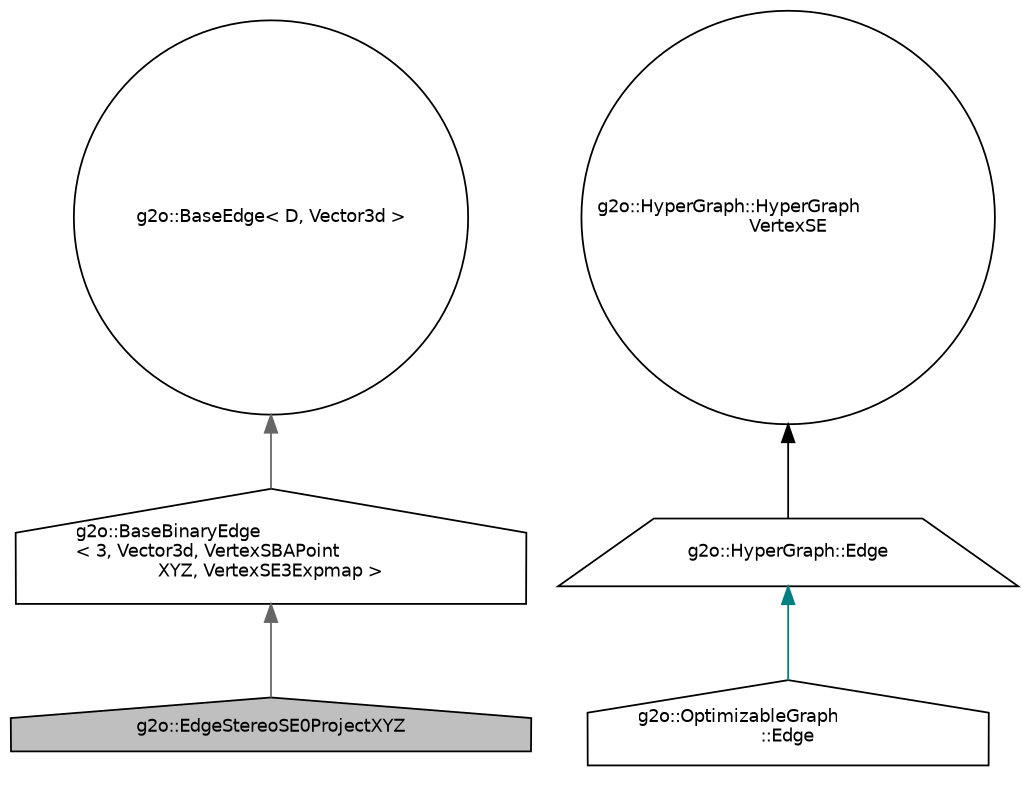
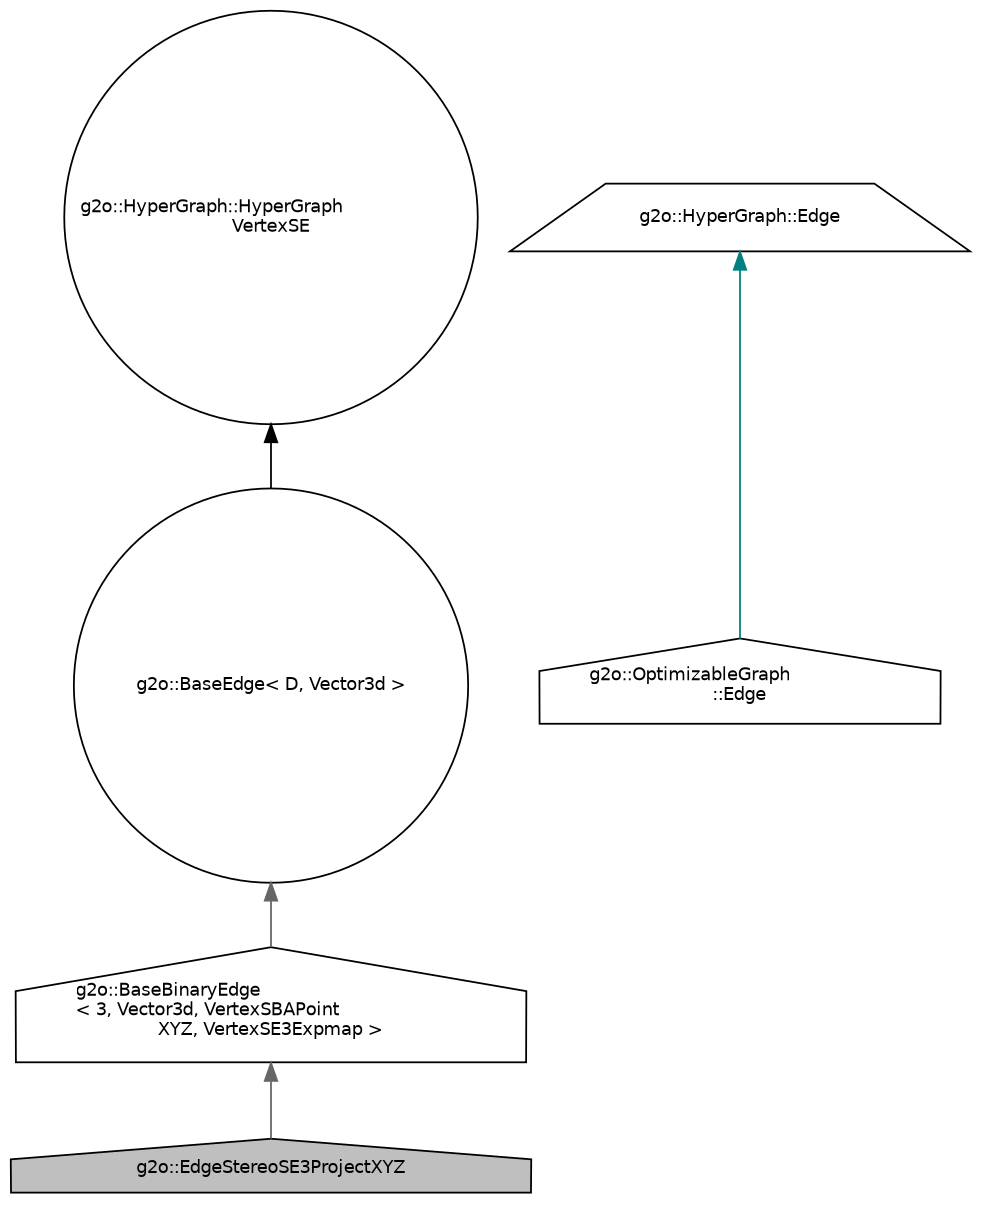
(788, 481) -> (271, 465)
(271, 727) -> (271, 1169)
